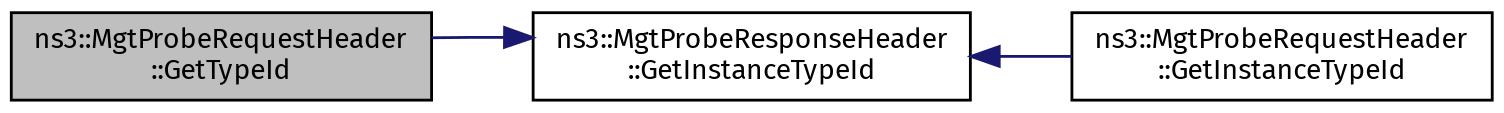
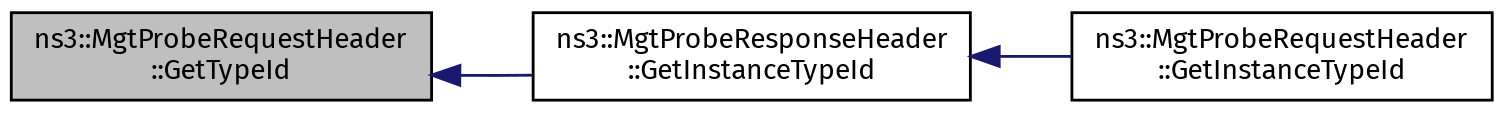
(468, 37) -> (496, 75)
